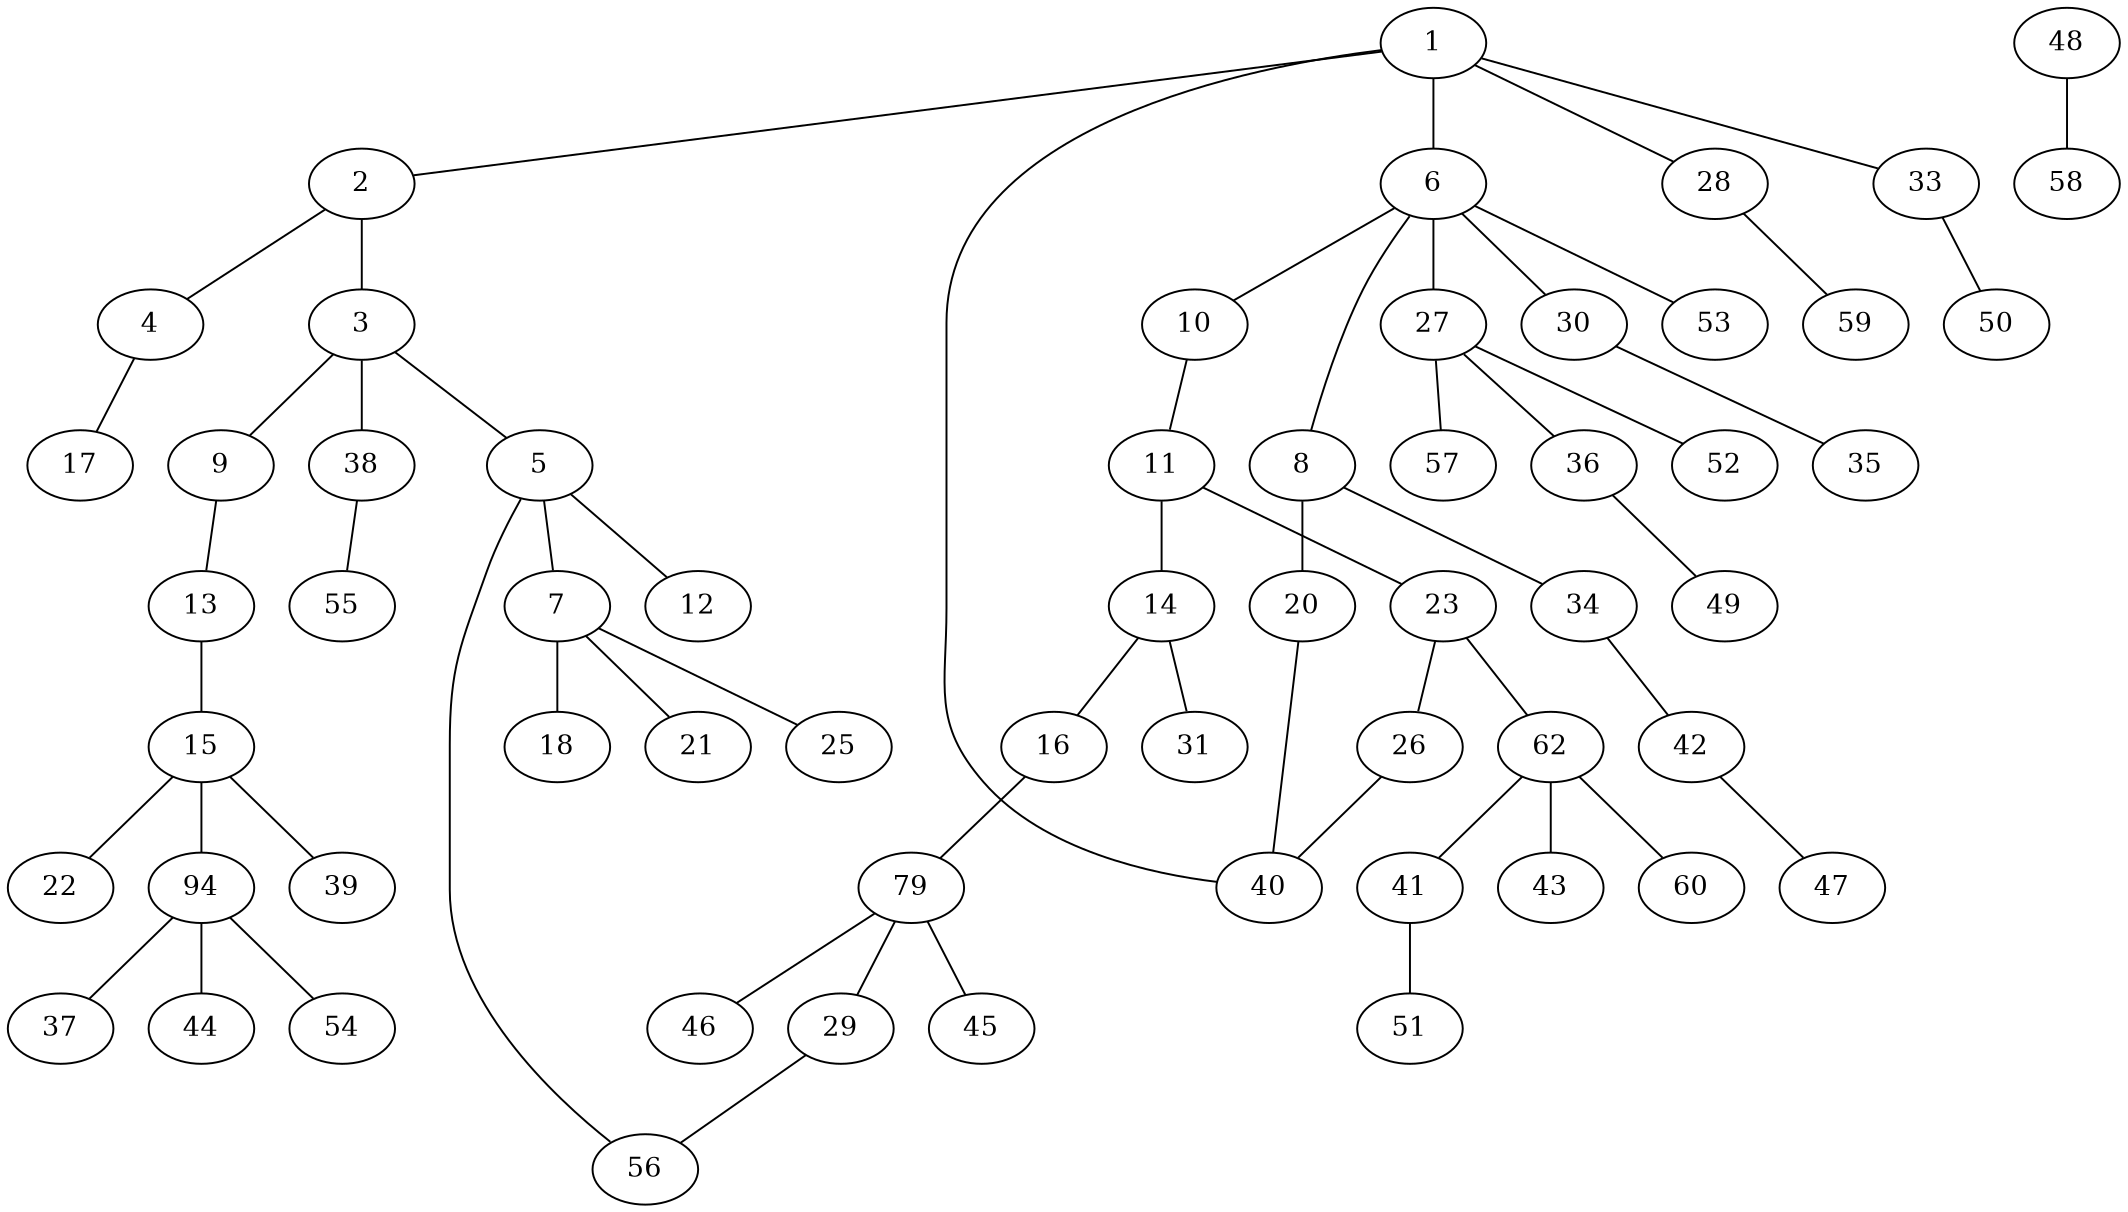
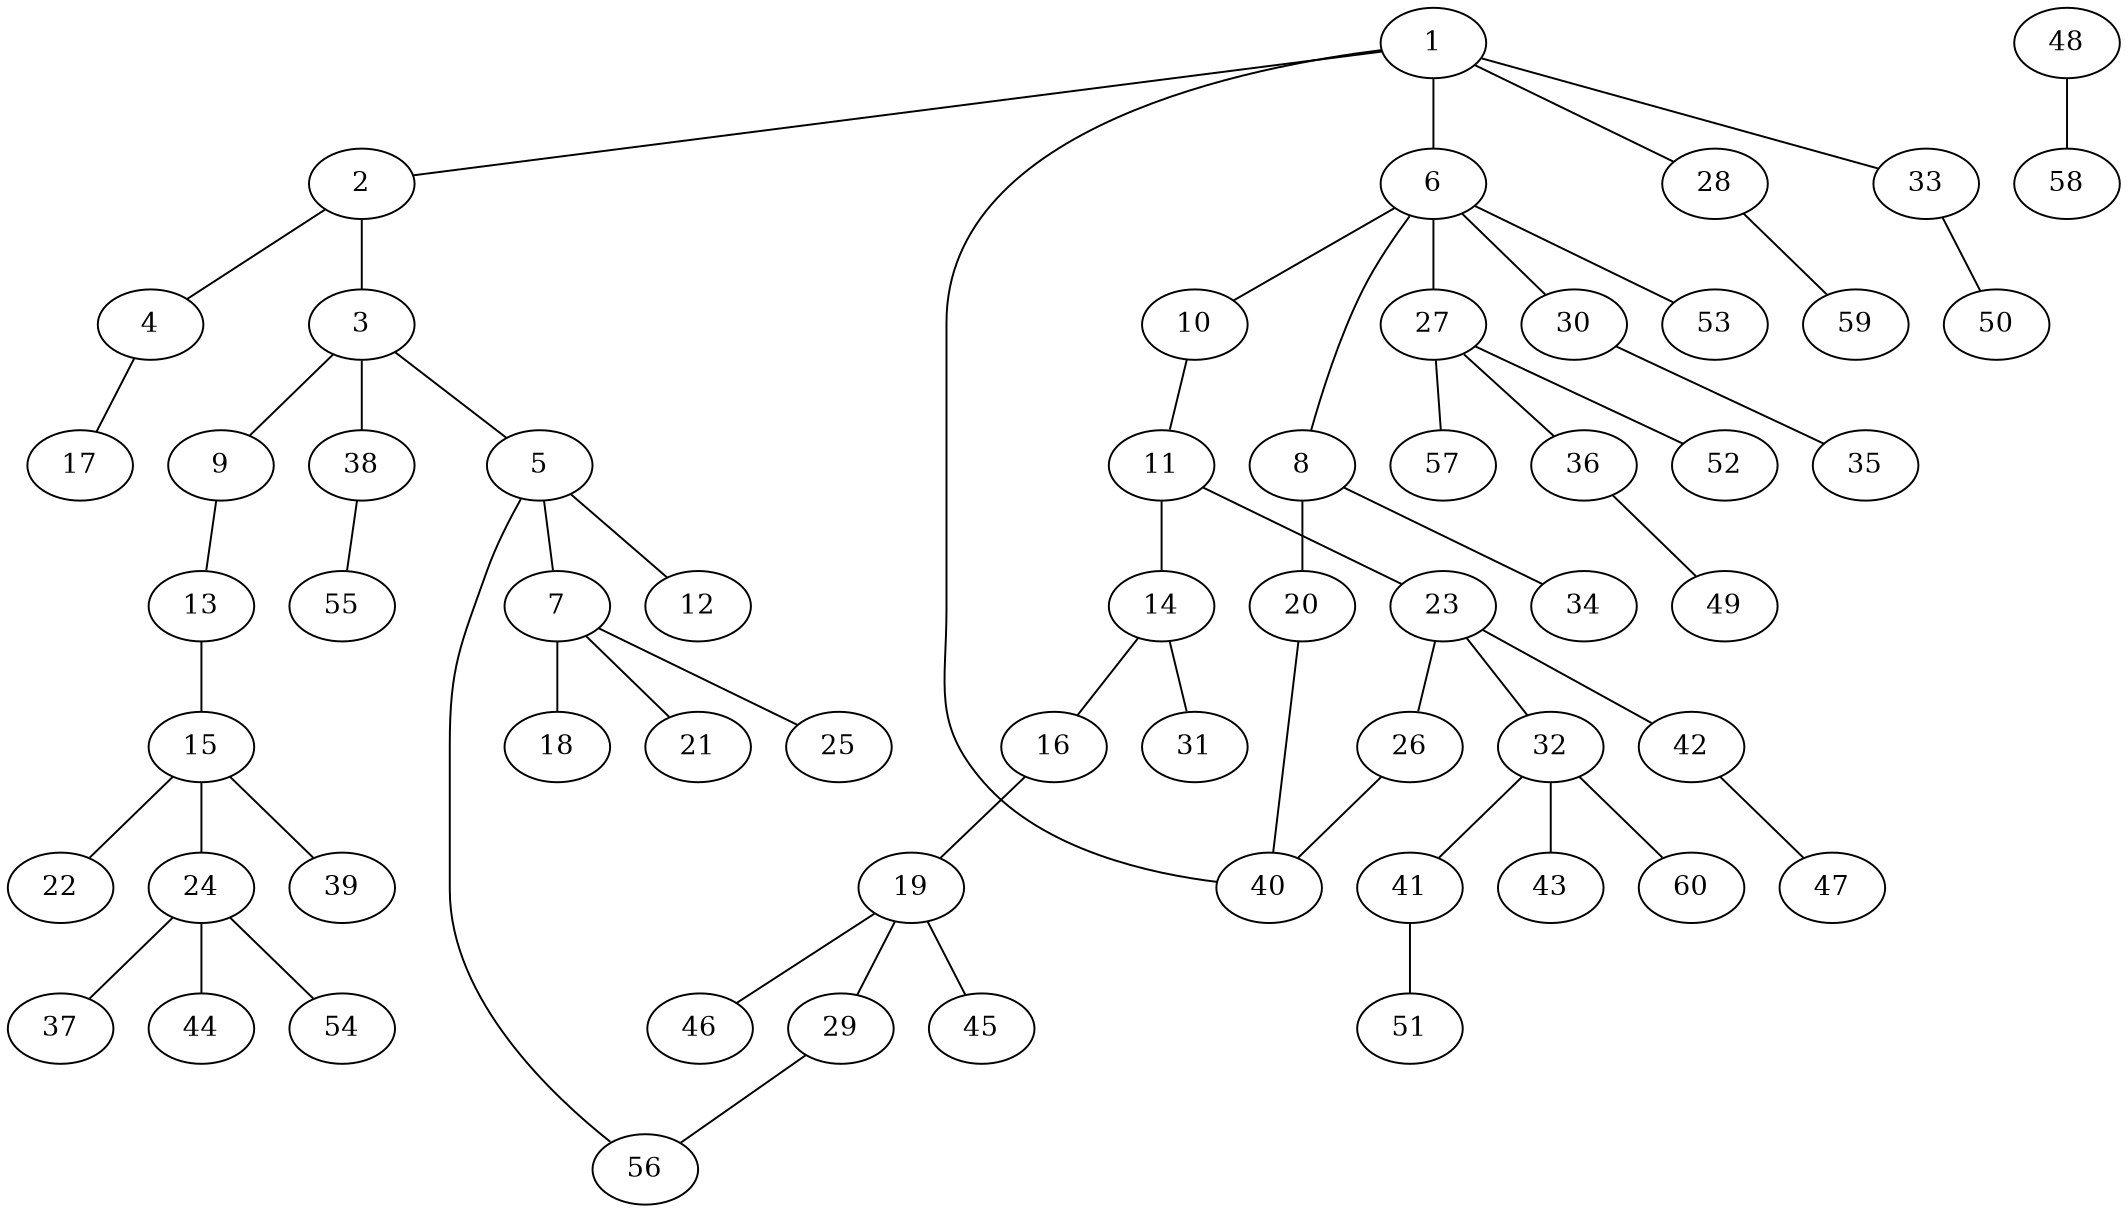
(1638, 677) -> (1567, 676)
(1551, 747) -> (1551, 747)
(201, 888) -> (201, 888)
(911, 888) -> (911, 888)
